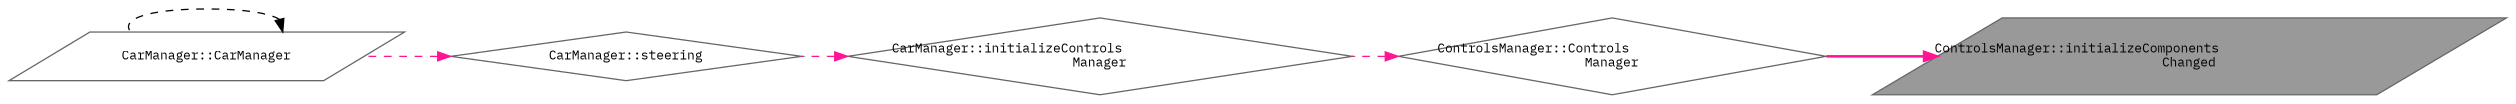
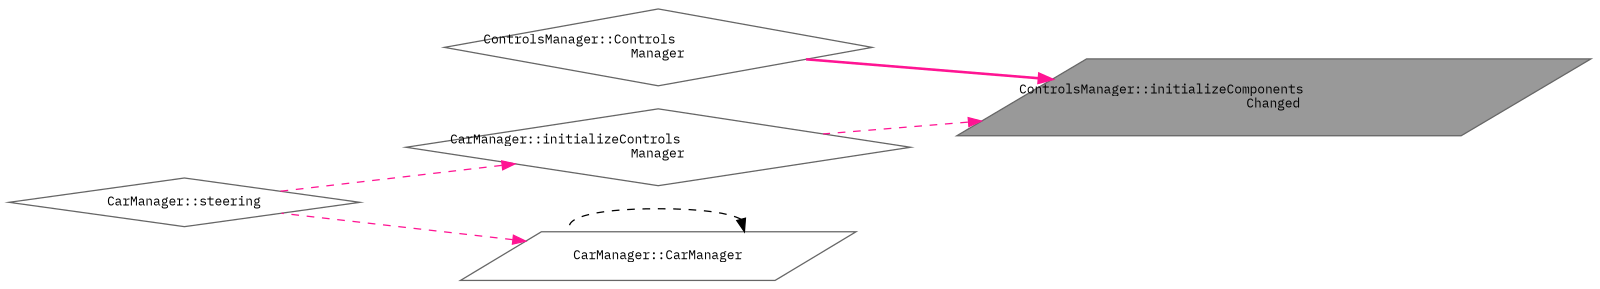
(401, 56) -> (397, 226)
(1369, 56) -> (896, 128)
